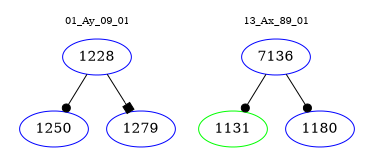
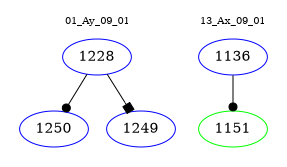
(276, 22) -> (233, 22)
(276, 57) -> (233, 57)
(141, 129) -> (141, 129)
(233, 129) -> (233, 129)
(320, 129) -> none
